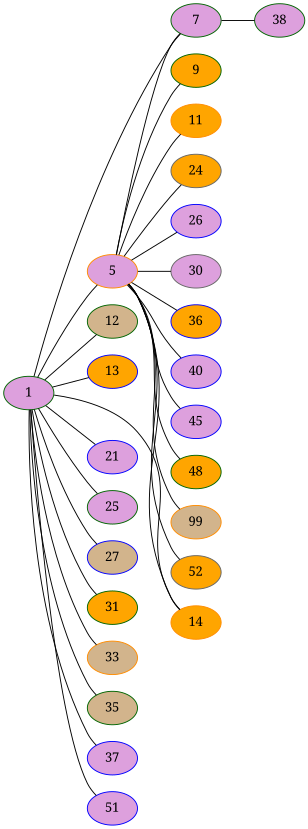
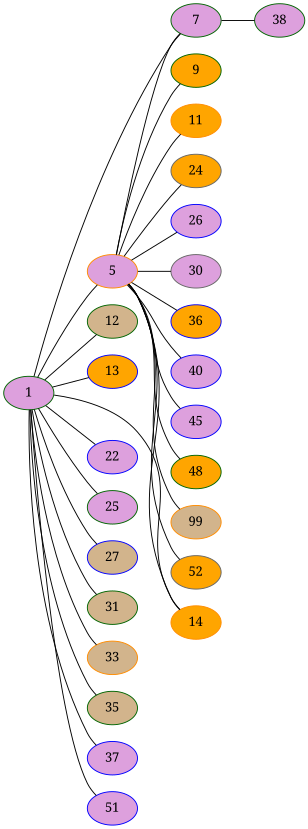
(112, 457) -> (112, 457)
(112, 608) -> (112, 608)
